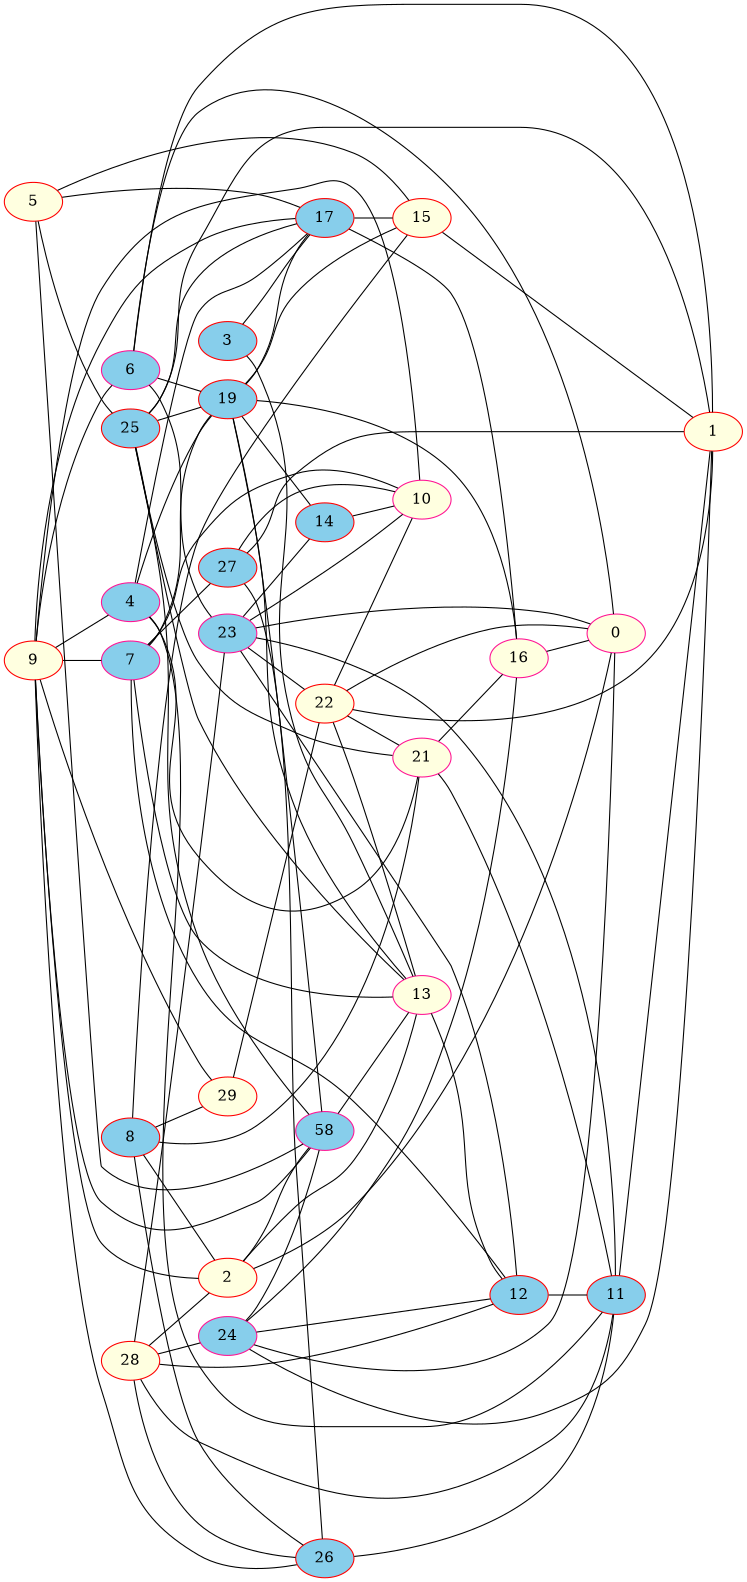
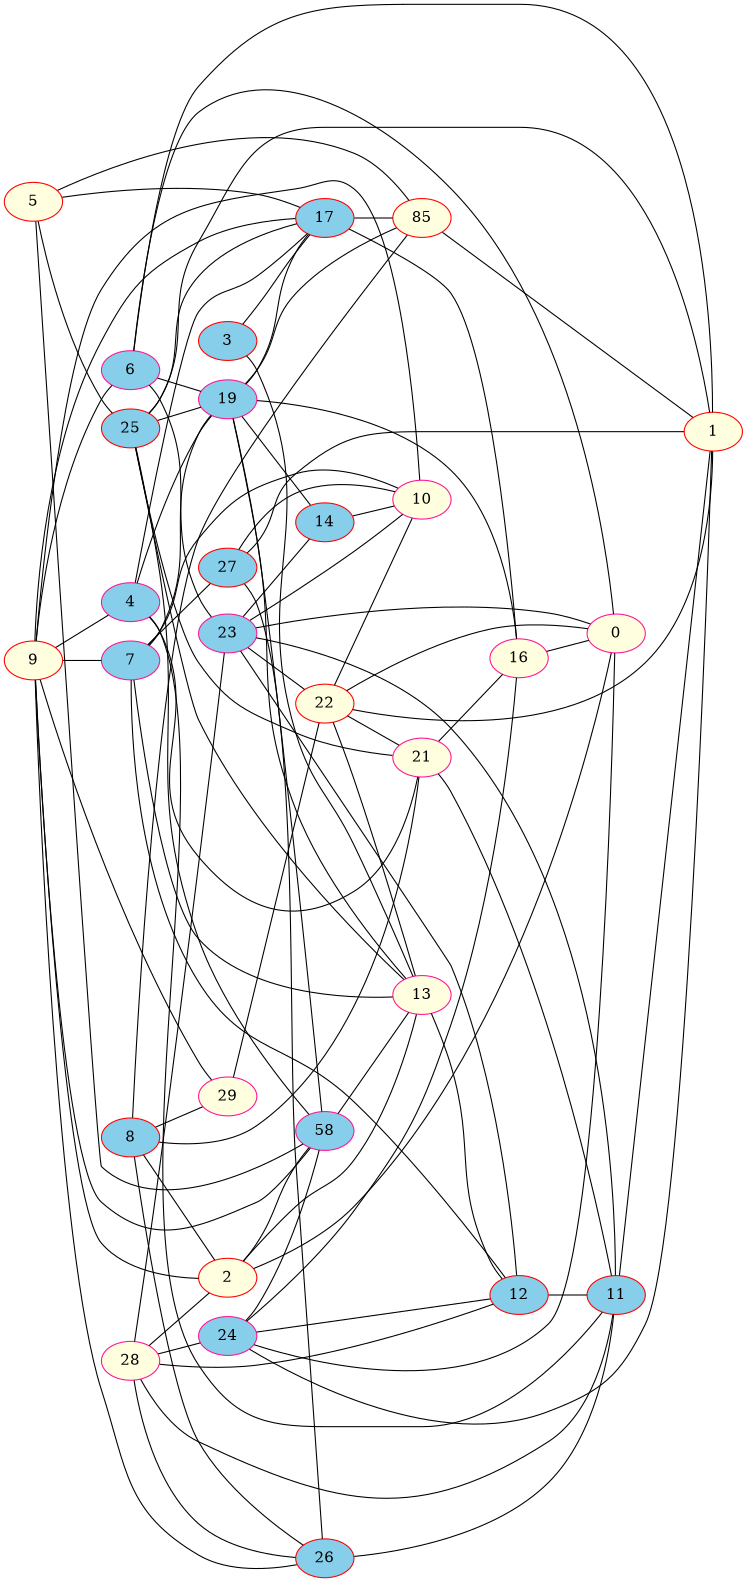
(422, 218) -> (422, 218)
(228, 399) -> (228, 399)
(228, 1096) -> (228, 1096)
(131, 1361) -> (131, 1361)
